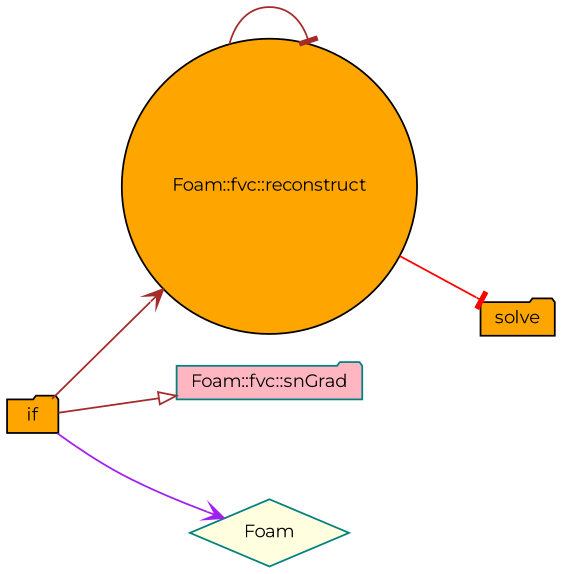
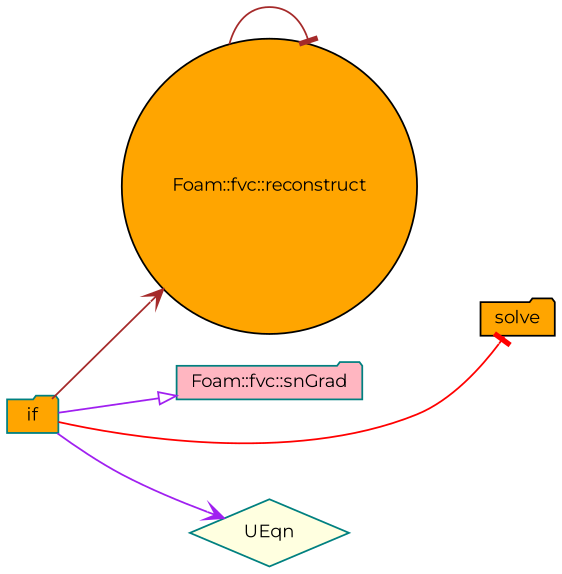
(438, 277) -> (293, 441)
(109, 405) -> (109, 405)
(33, 416) -> (33, 416)
(269, 533) -> (269, 533)
